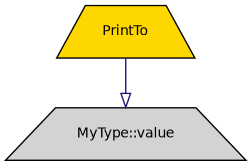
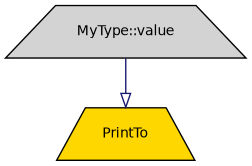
(126, 76) -> (126, 76)
